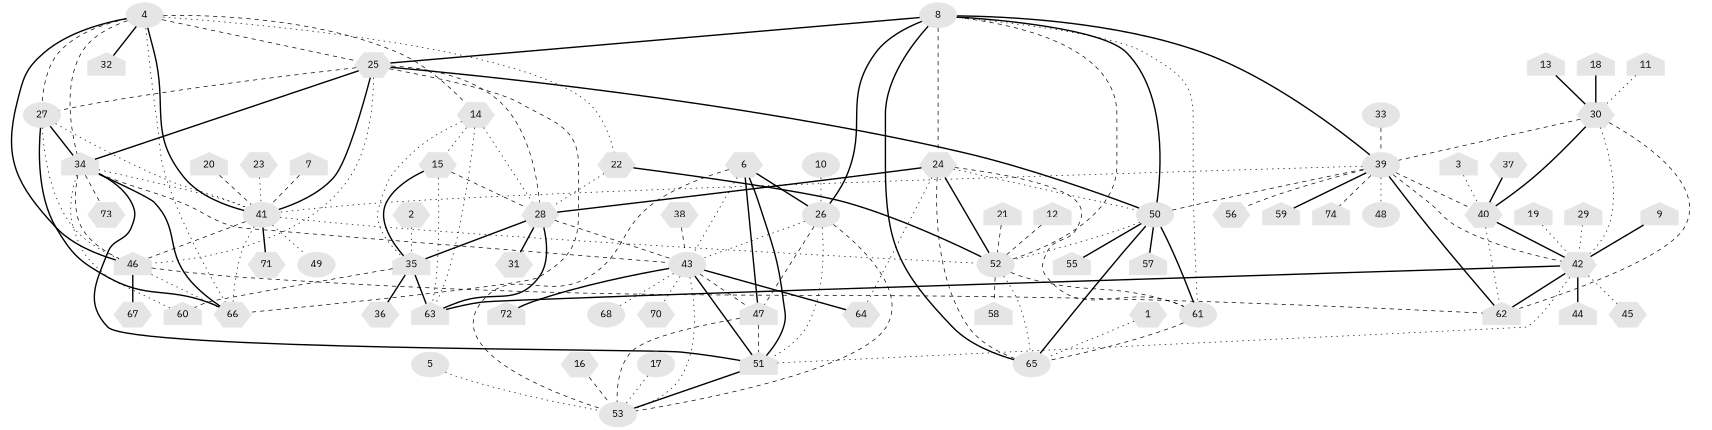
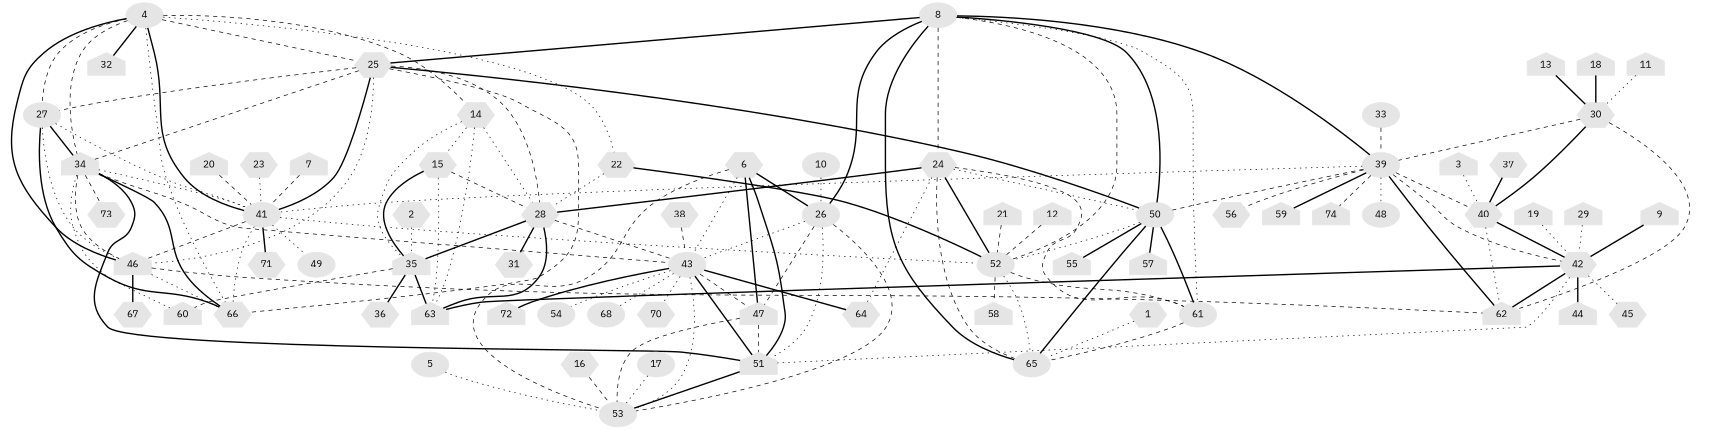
(227, 115) -> (227, 115)
(1613, 194) -> none
none -> (556, 315)
